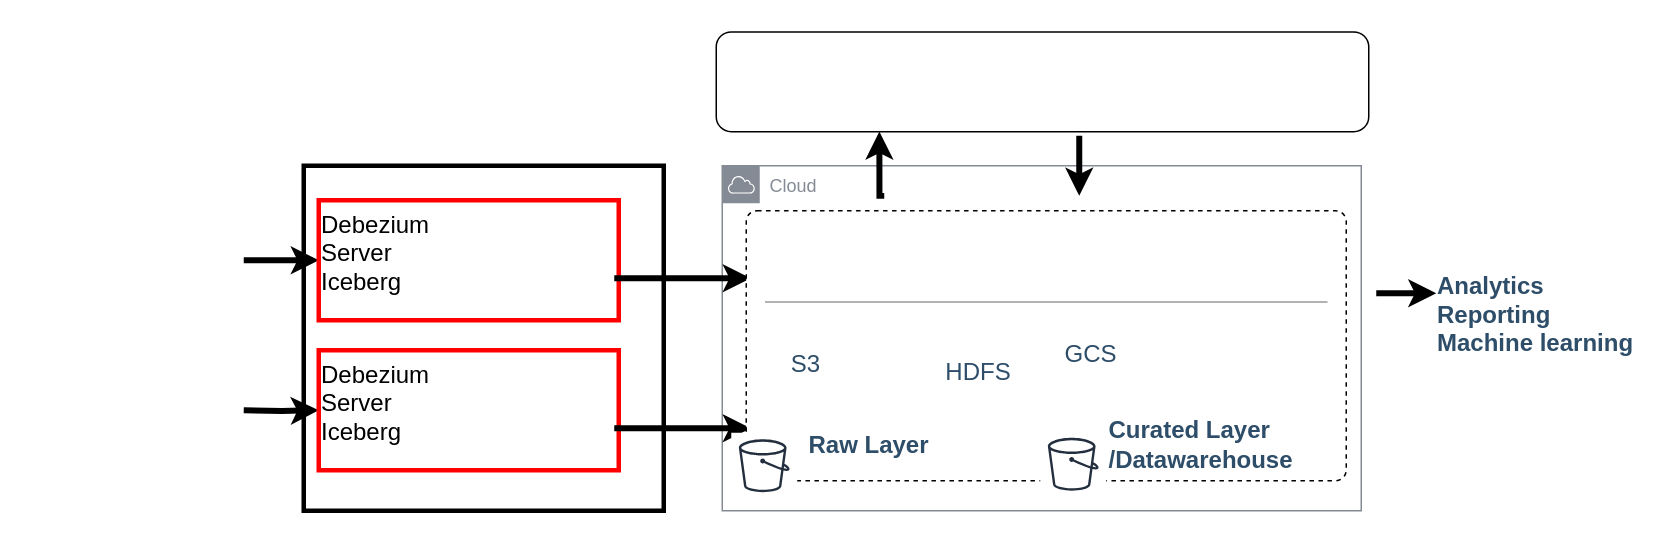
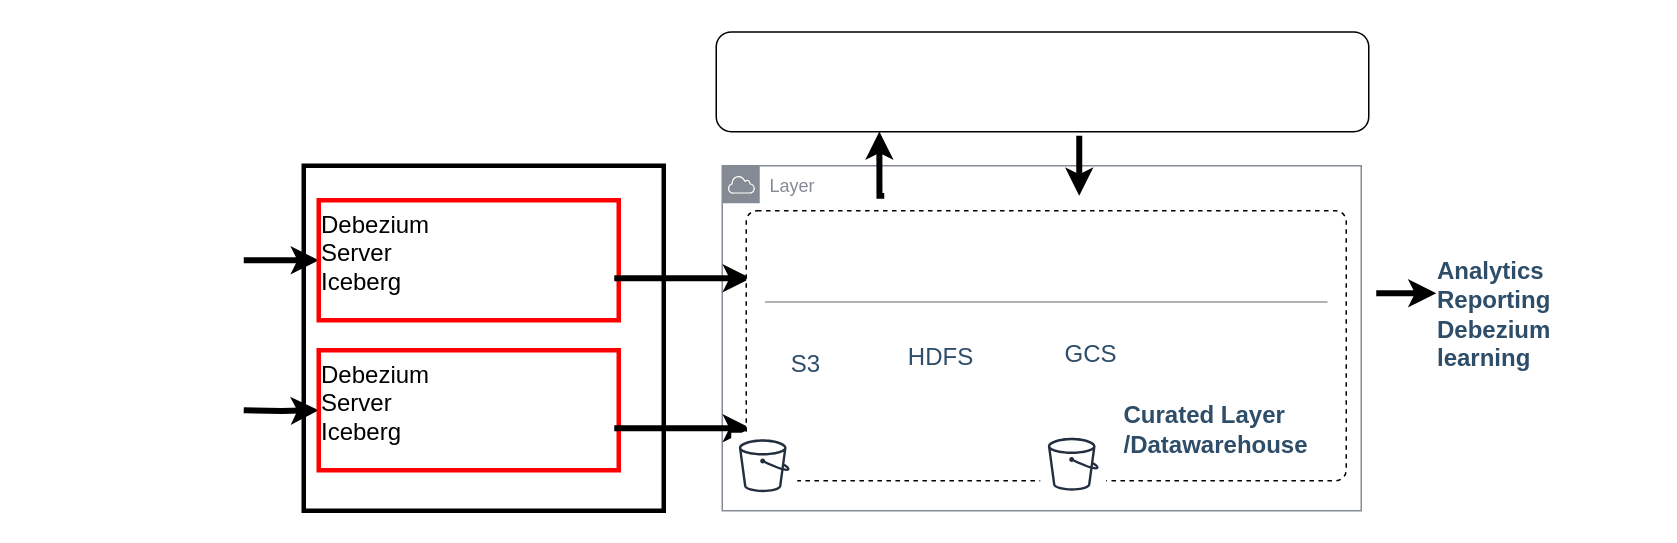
(793, 187) -> (795, 187)
(1509, 314) -> (1514, 314)
(979, 371) -> (941, 356)
(874, 445) -> none
(1204, 445) -> (1219, 430)
